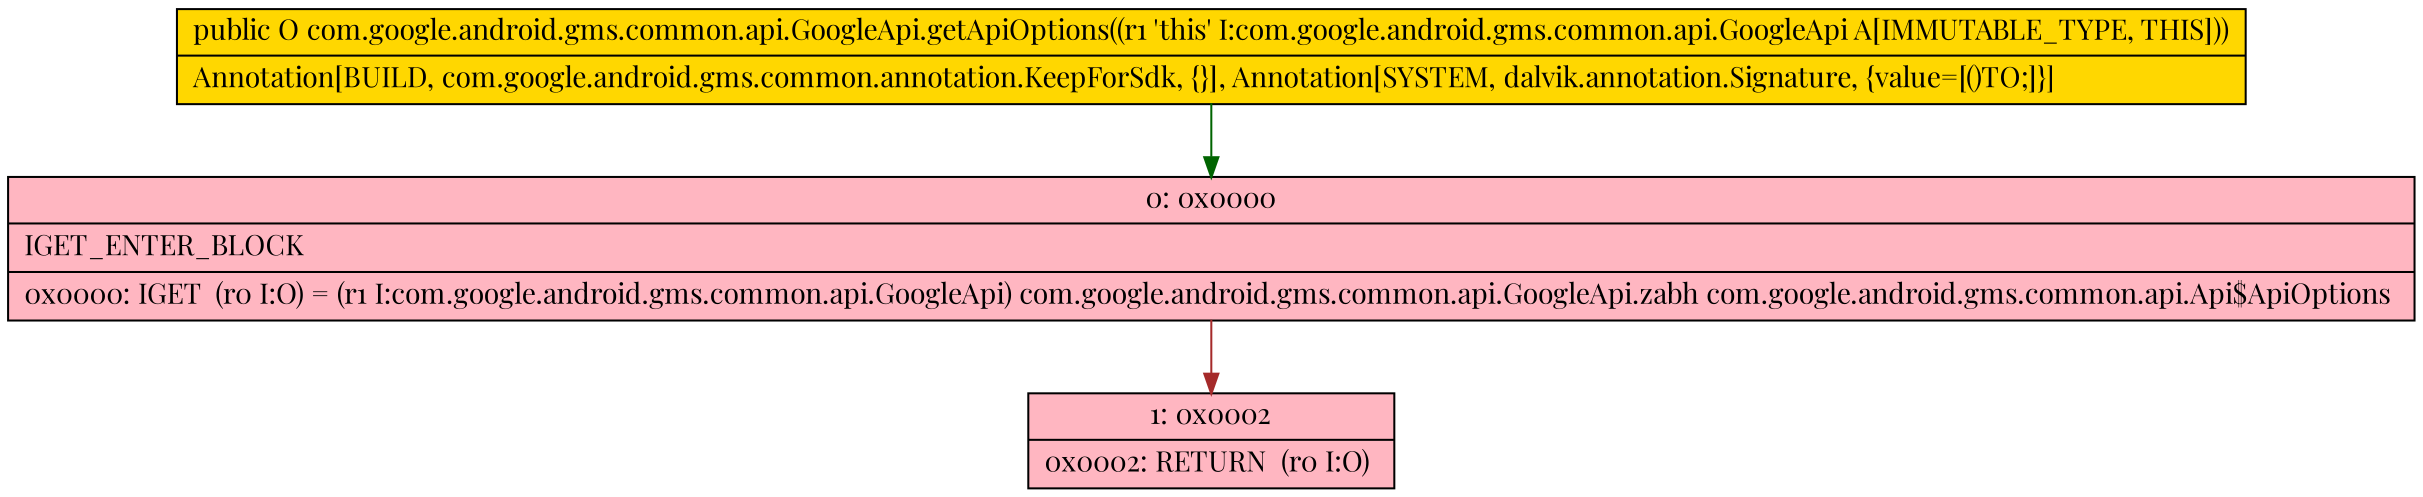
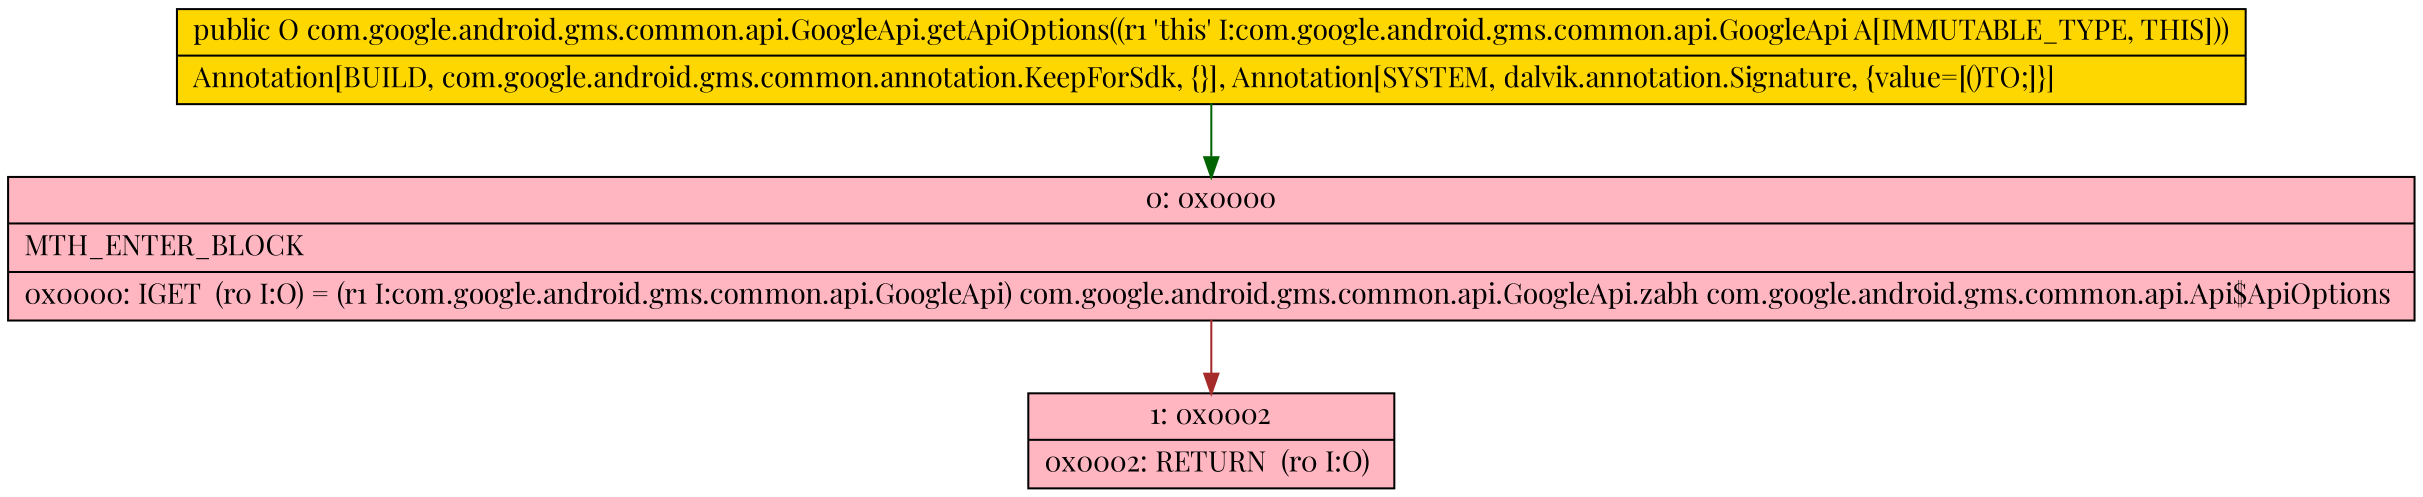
(165, 247) -> (165, 247)
